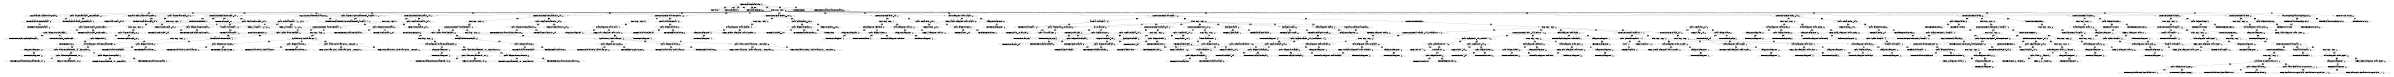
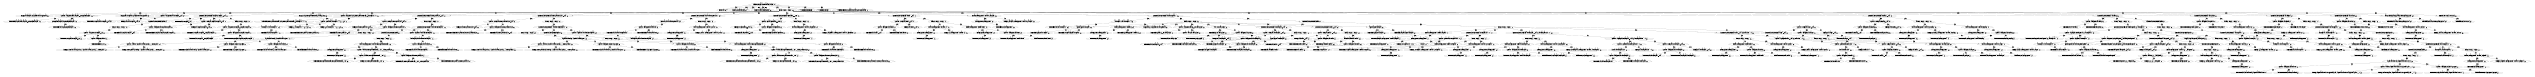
(815, 30) -> (796, 7)
